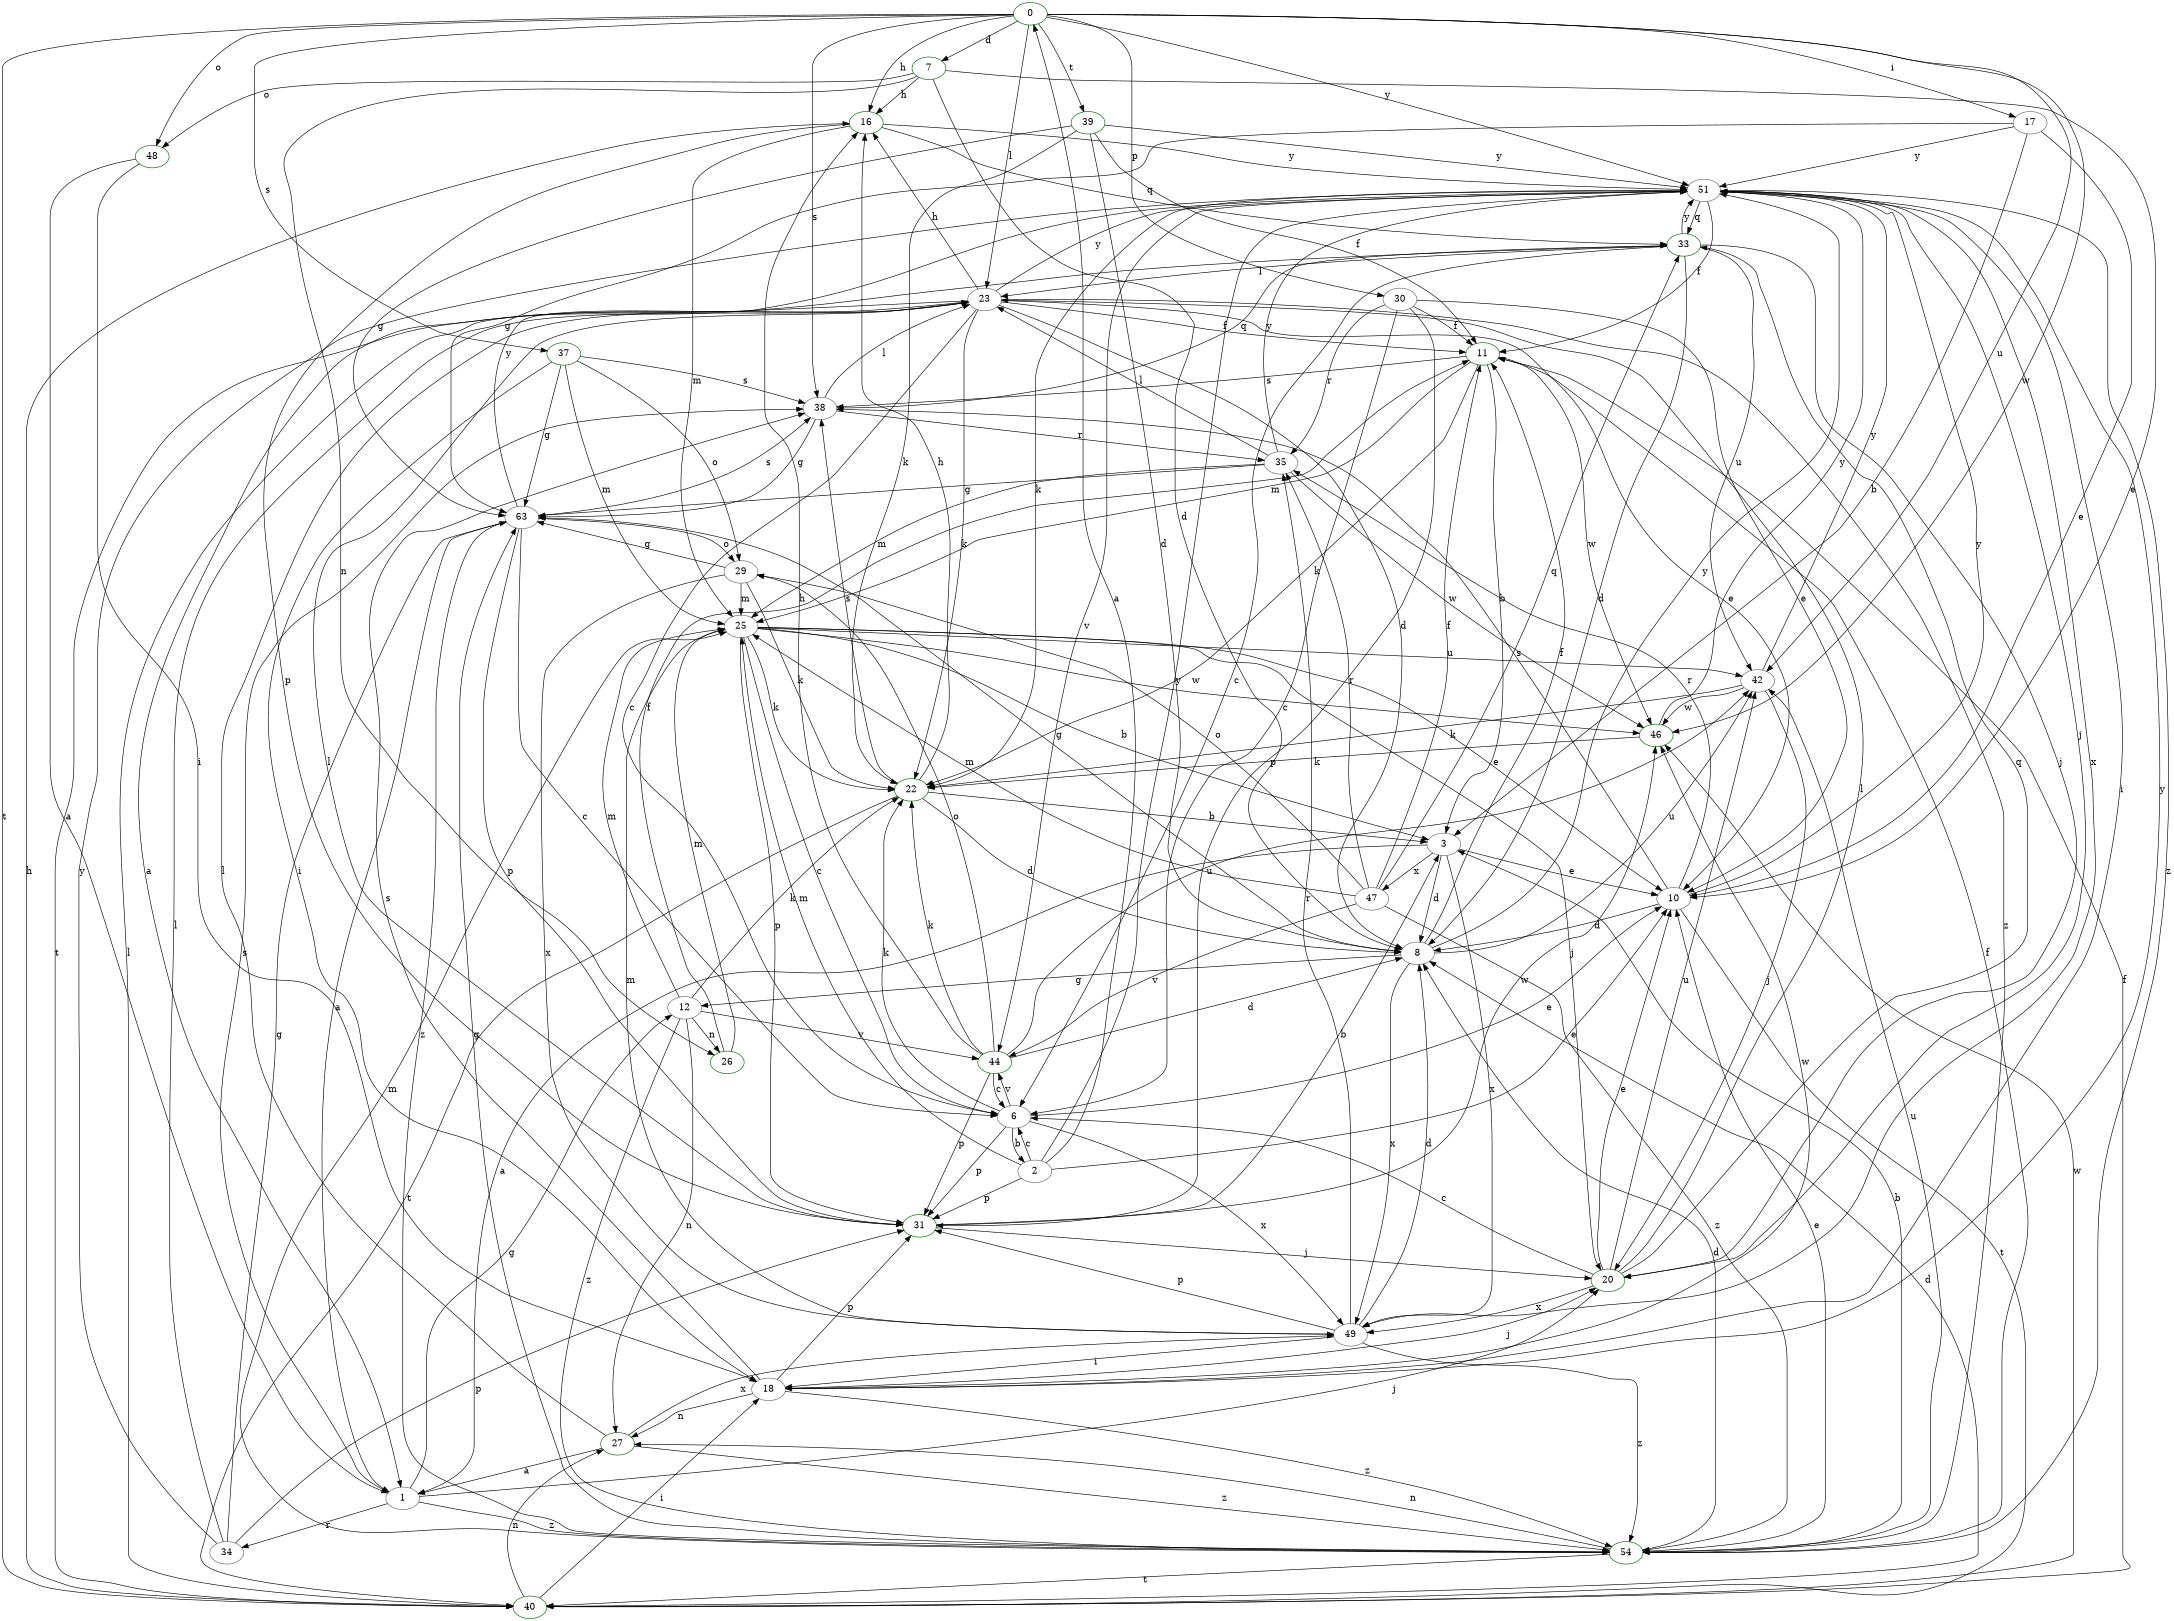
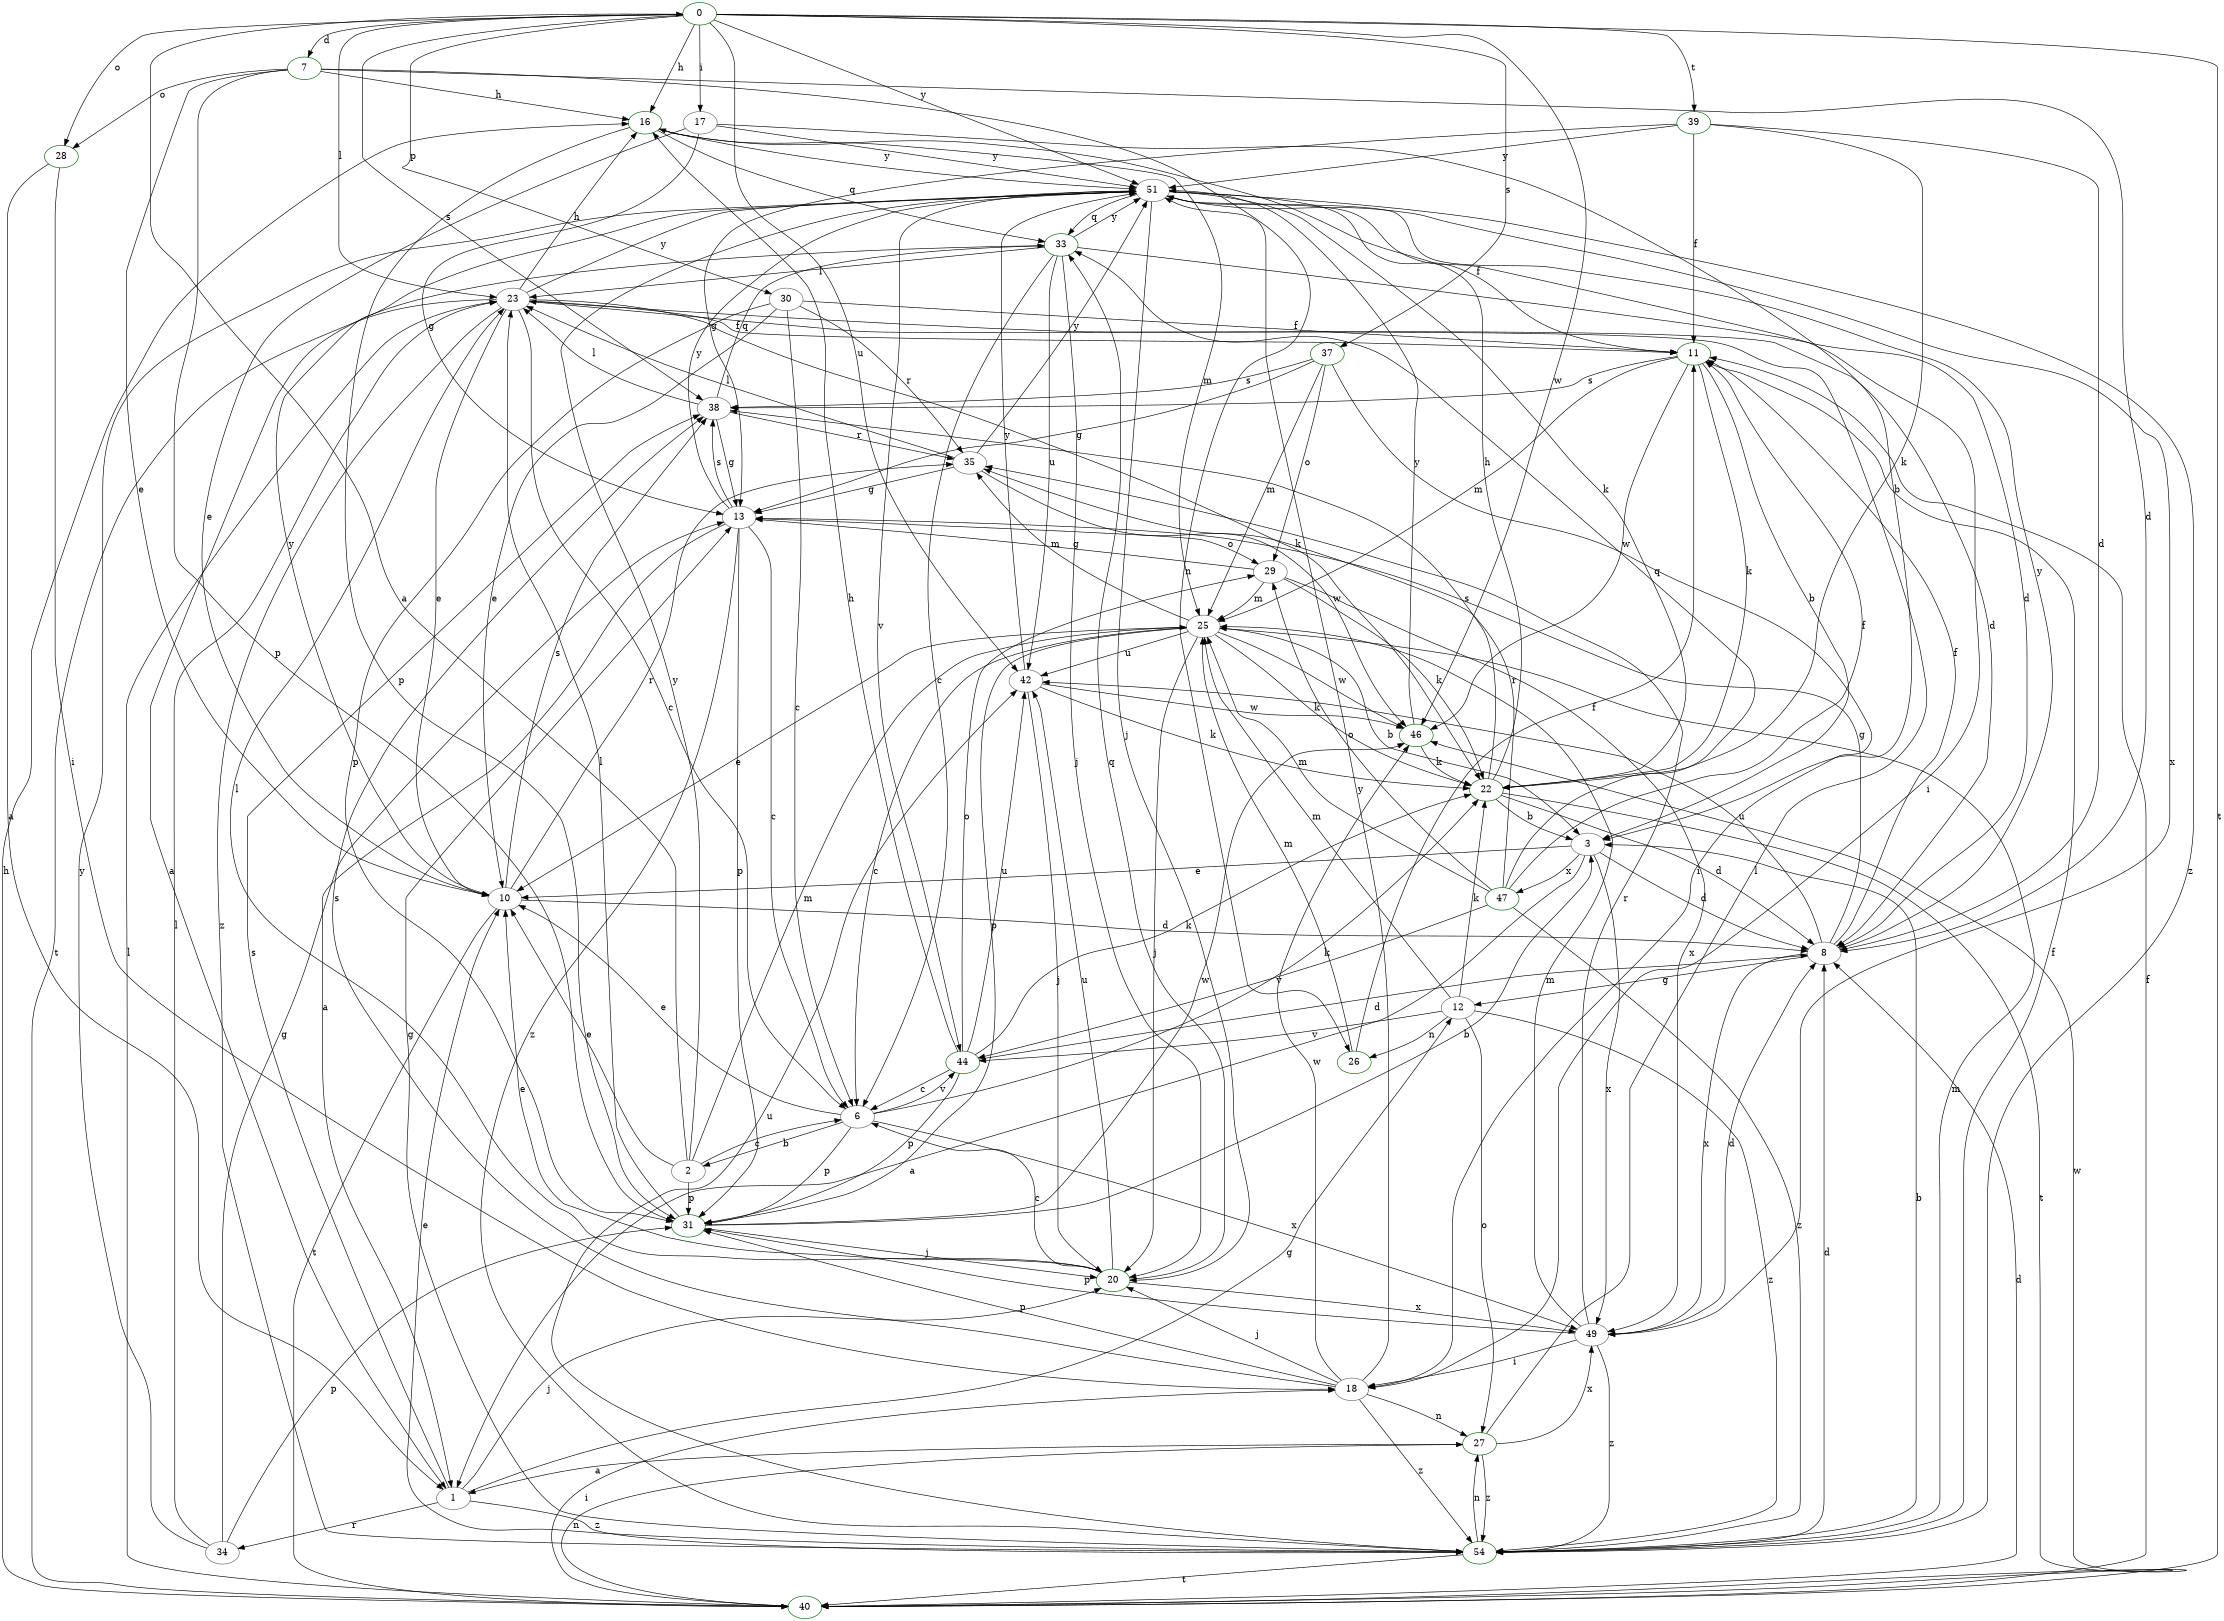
(152, 157) -> (61, 157)
(996, 493) -> (1079, 568)
(522, 517) -> (739, 517)
none -> (285, 667)
(1372, 899) -> (1502, 899)
(689, 1226) -> (1484, 1226)
